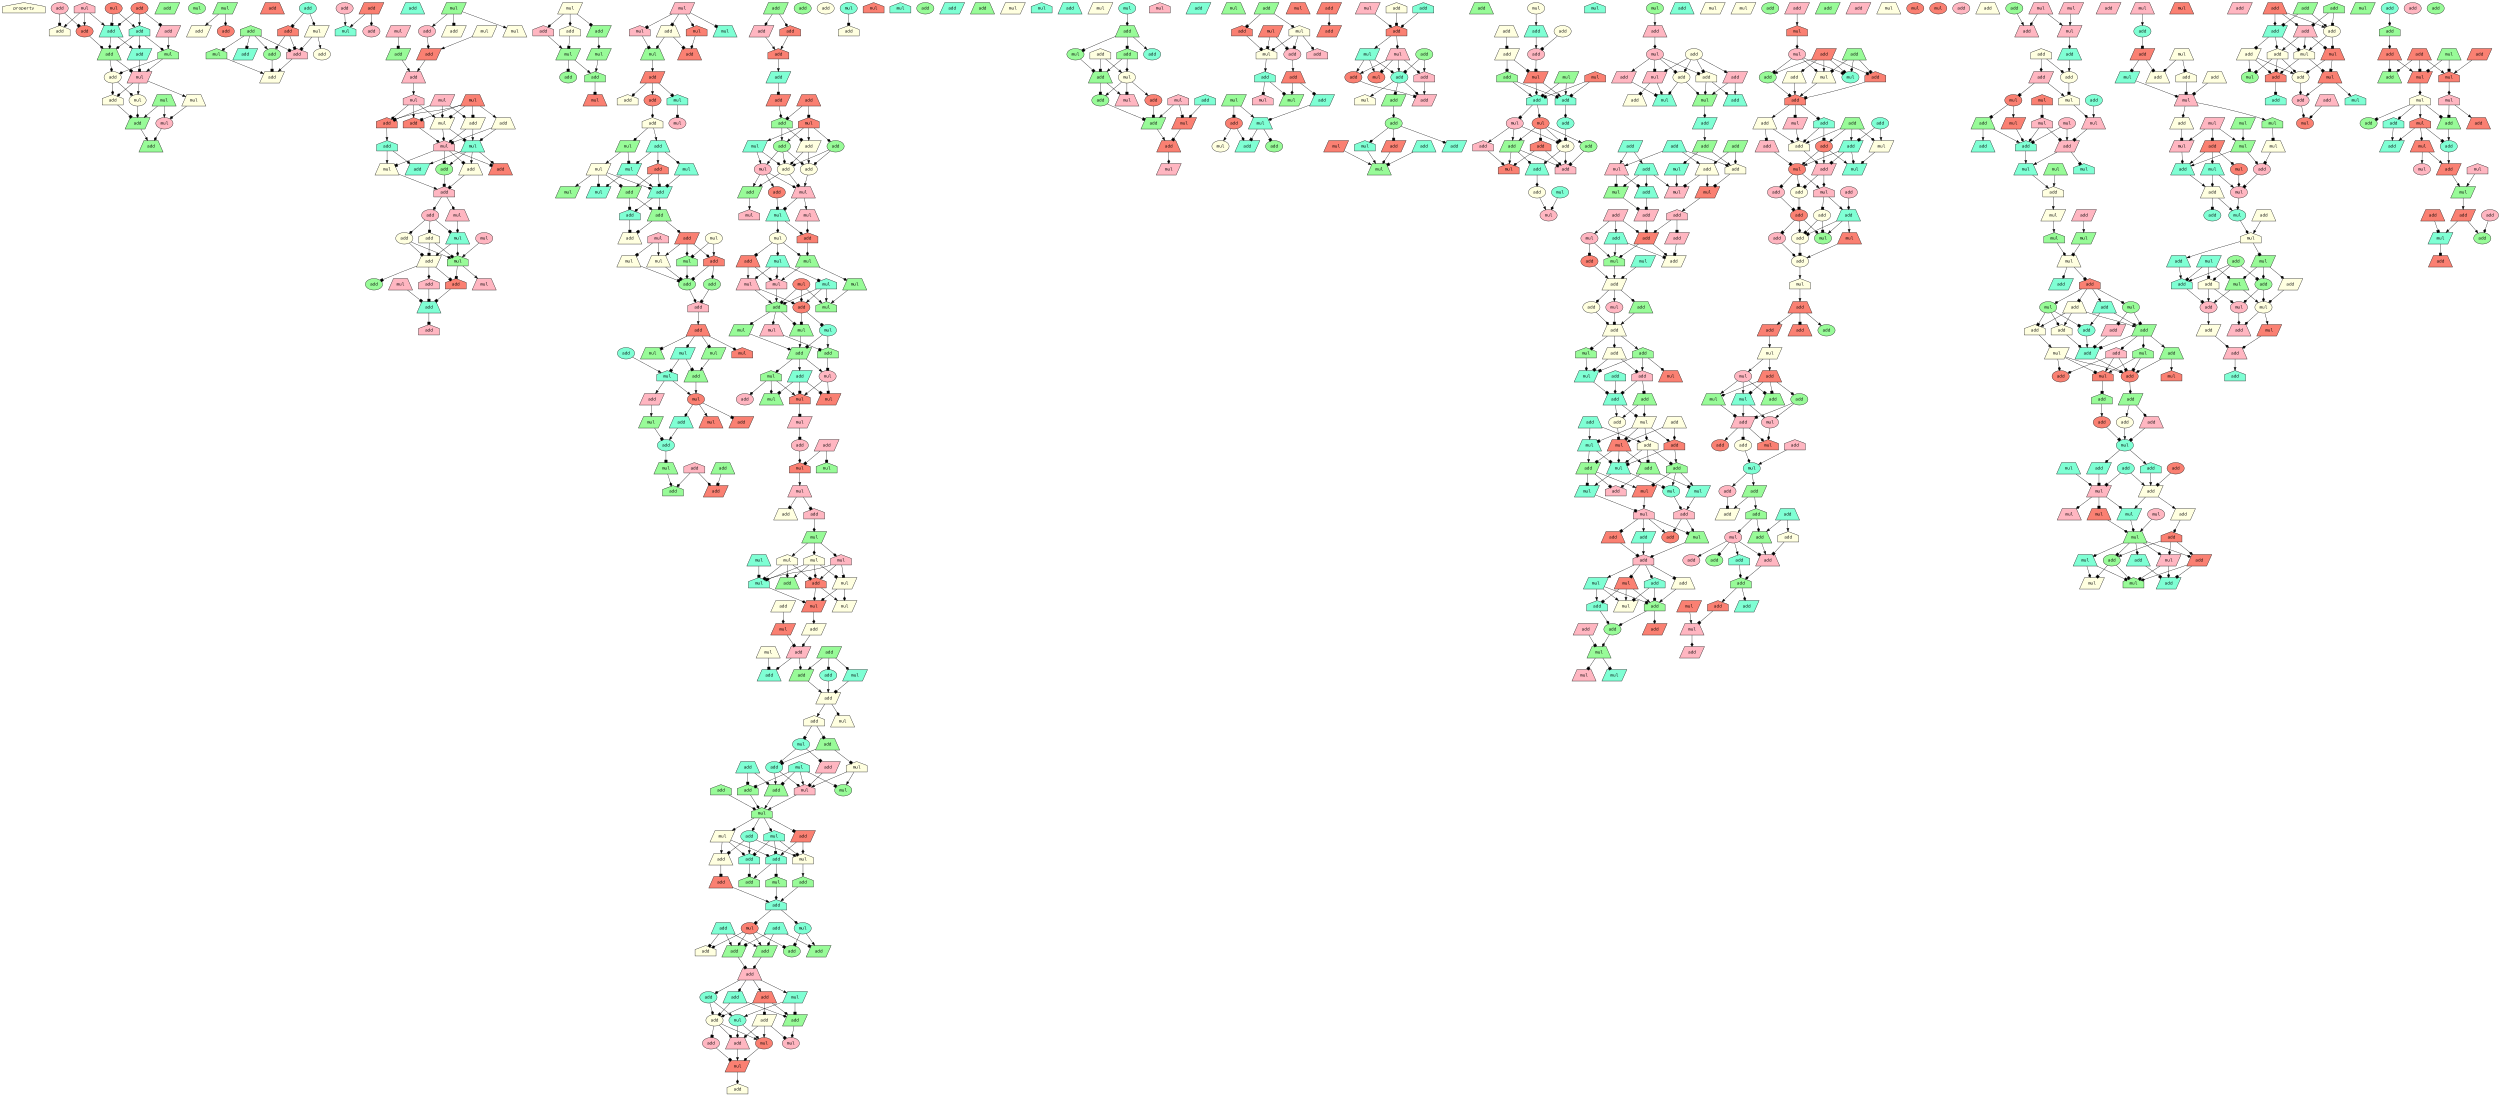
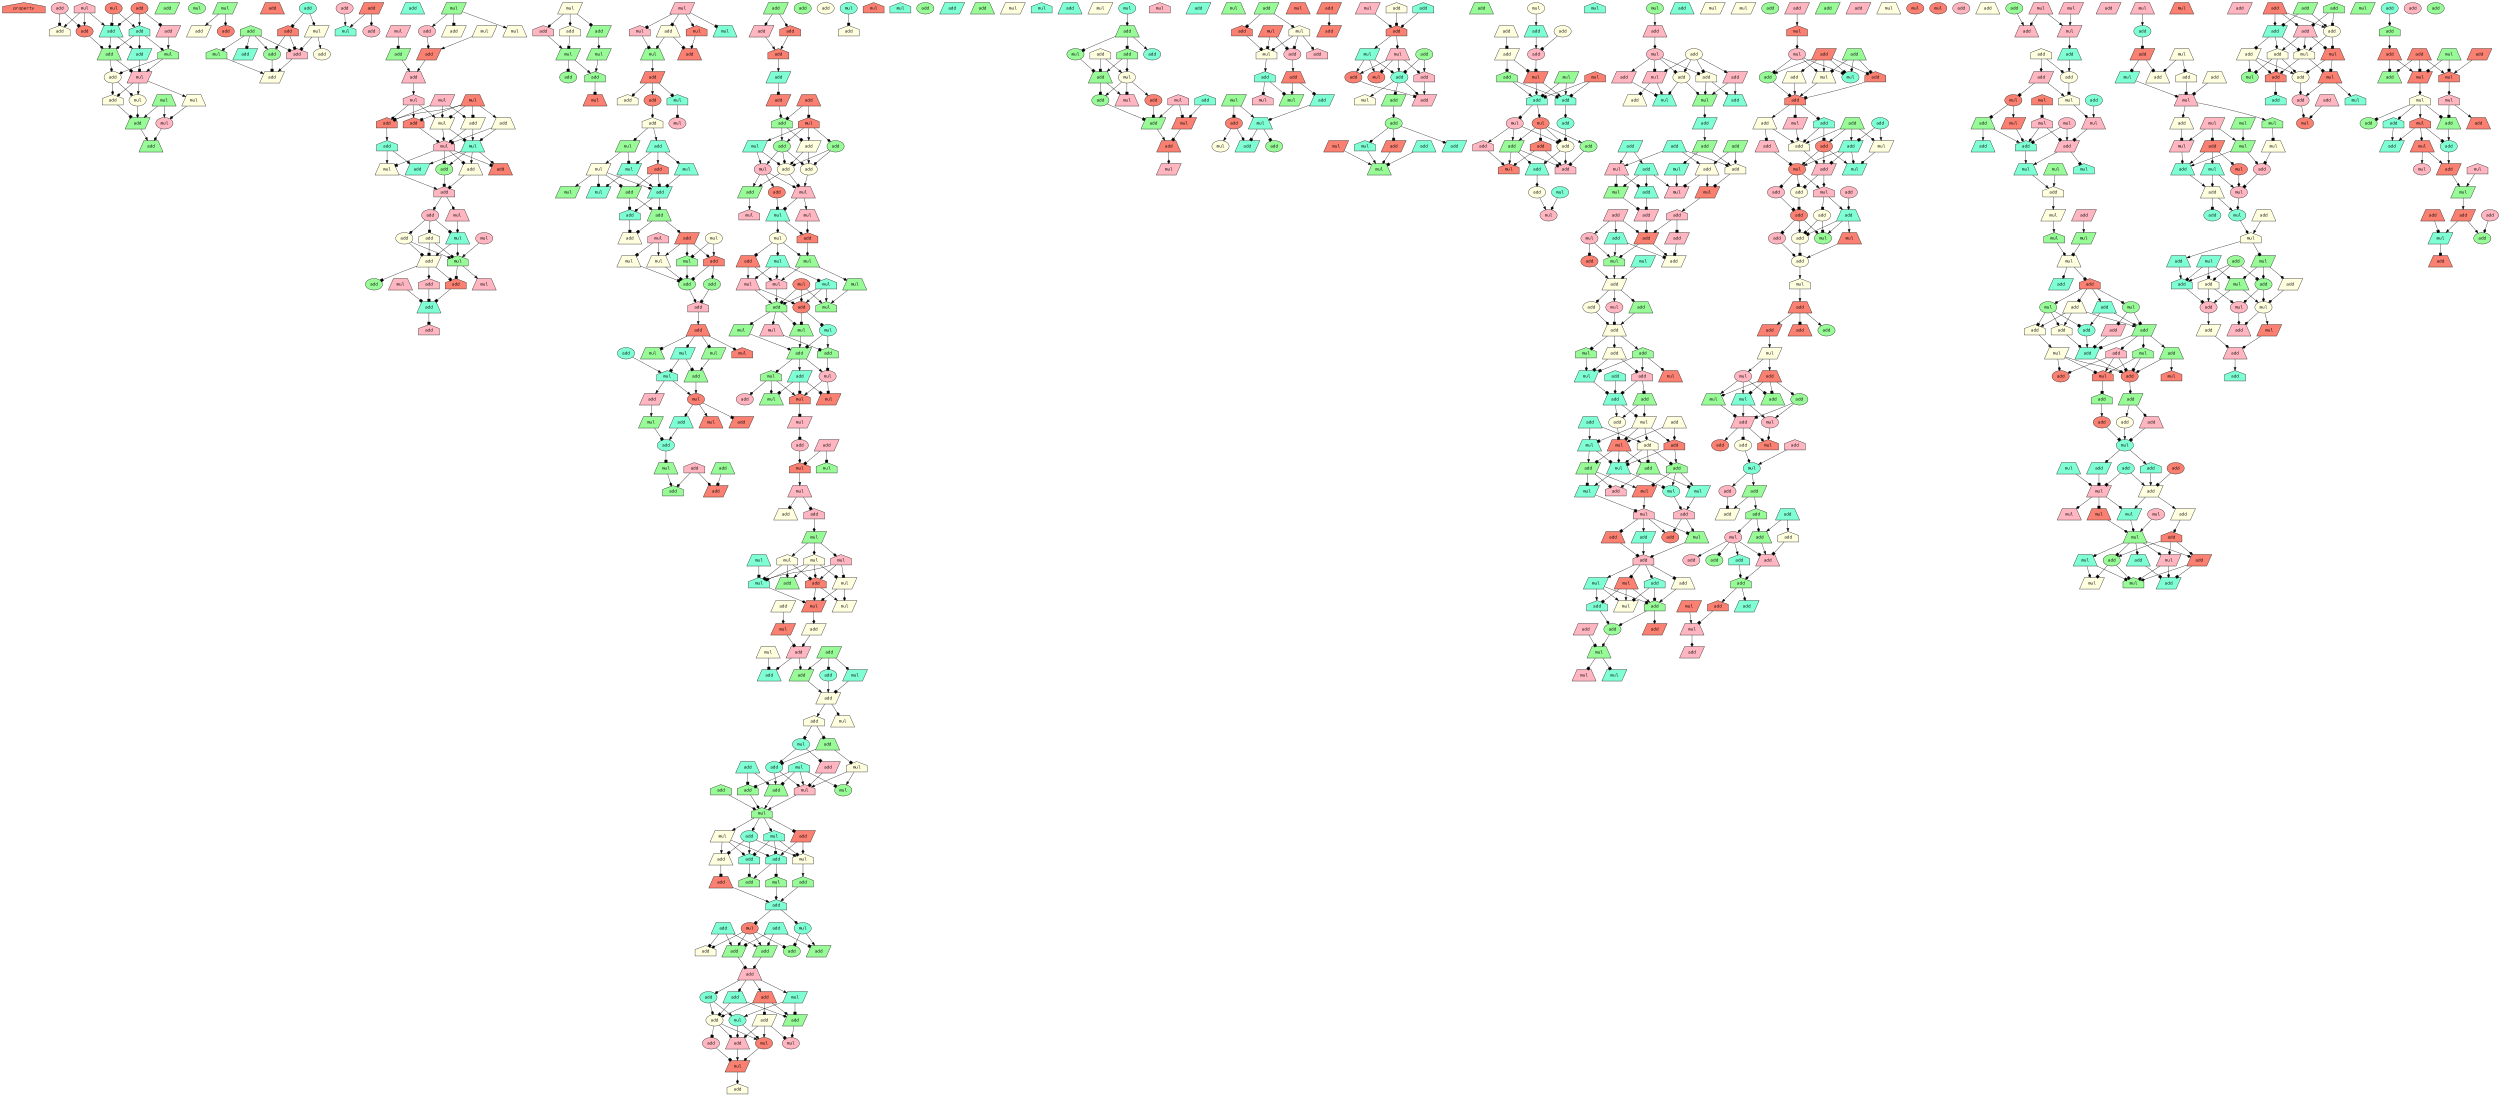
(24, 8) -> (24, 8)
